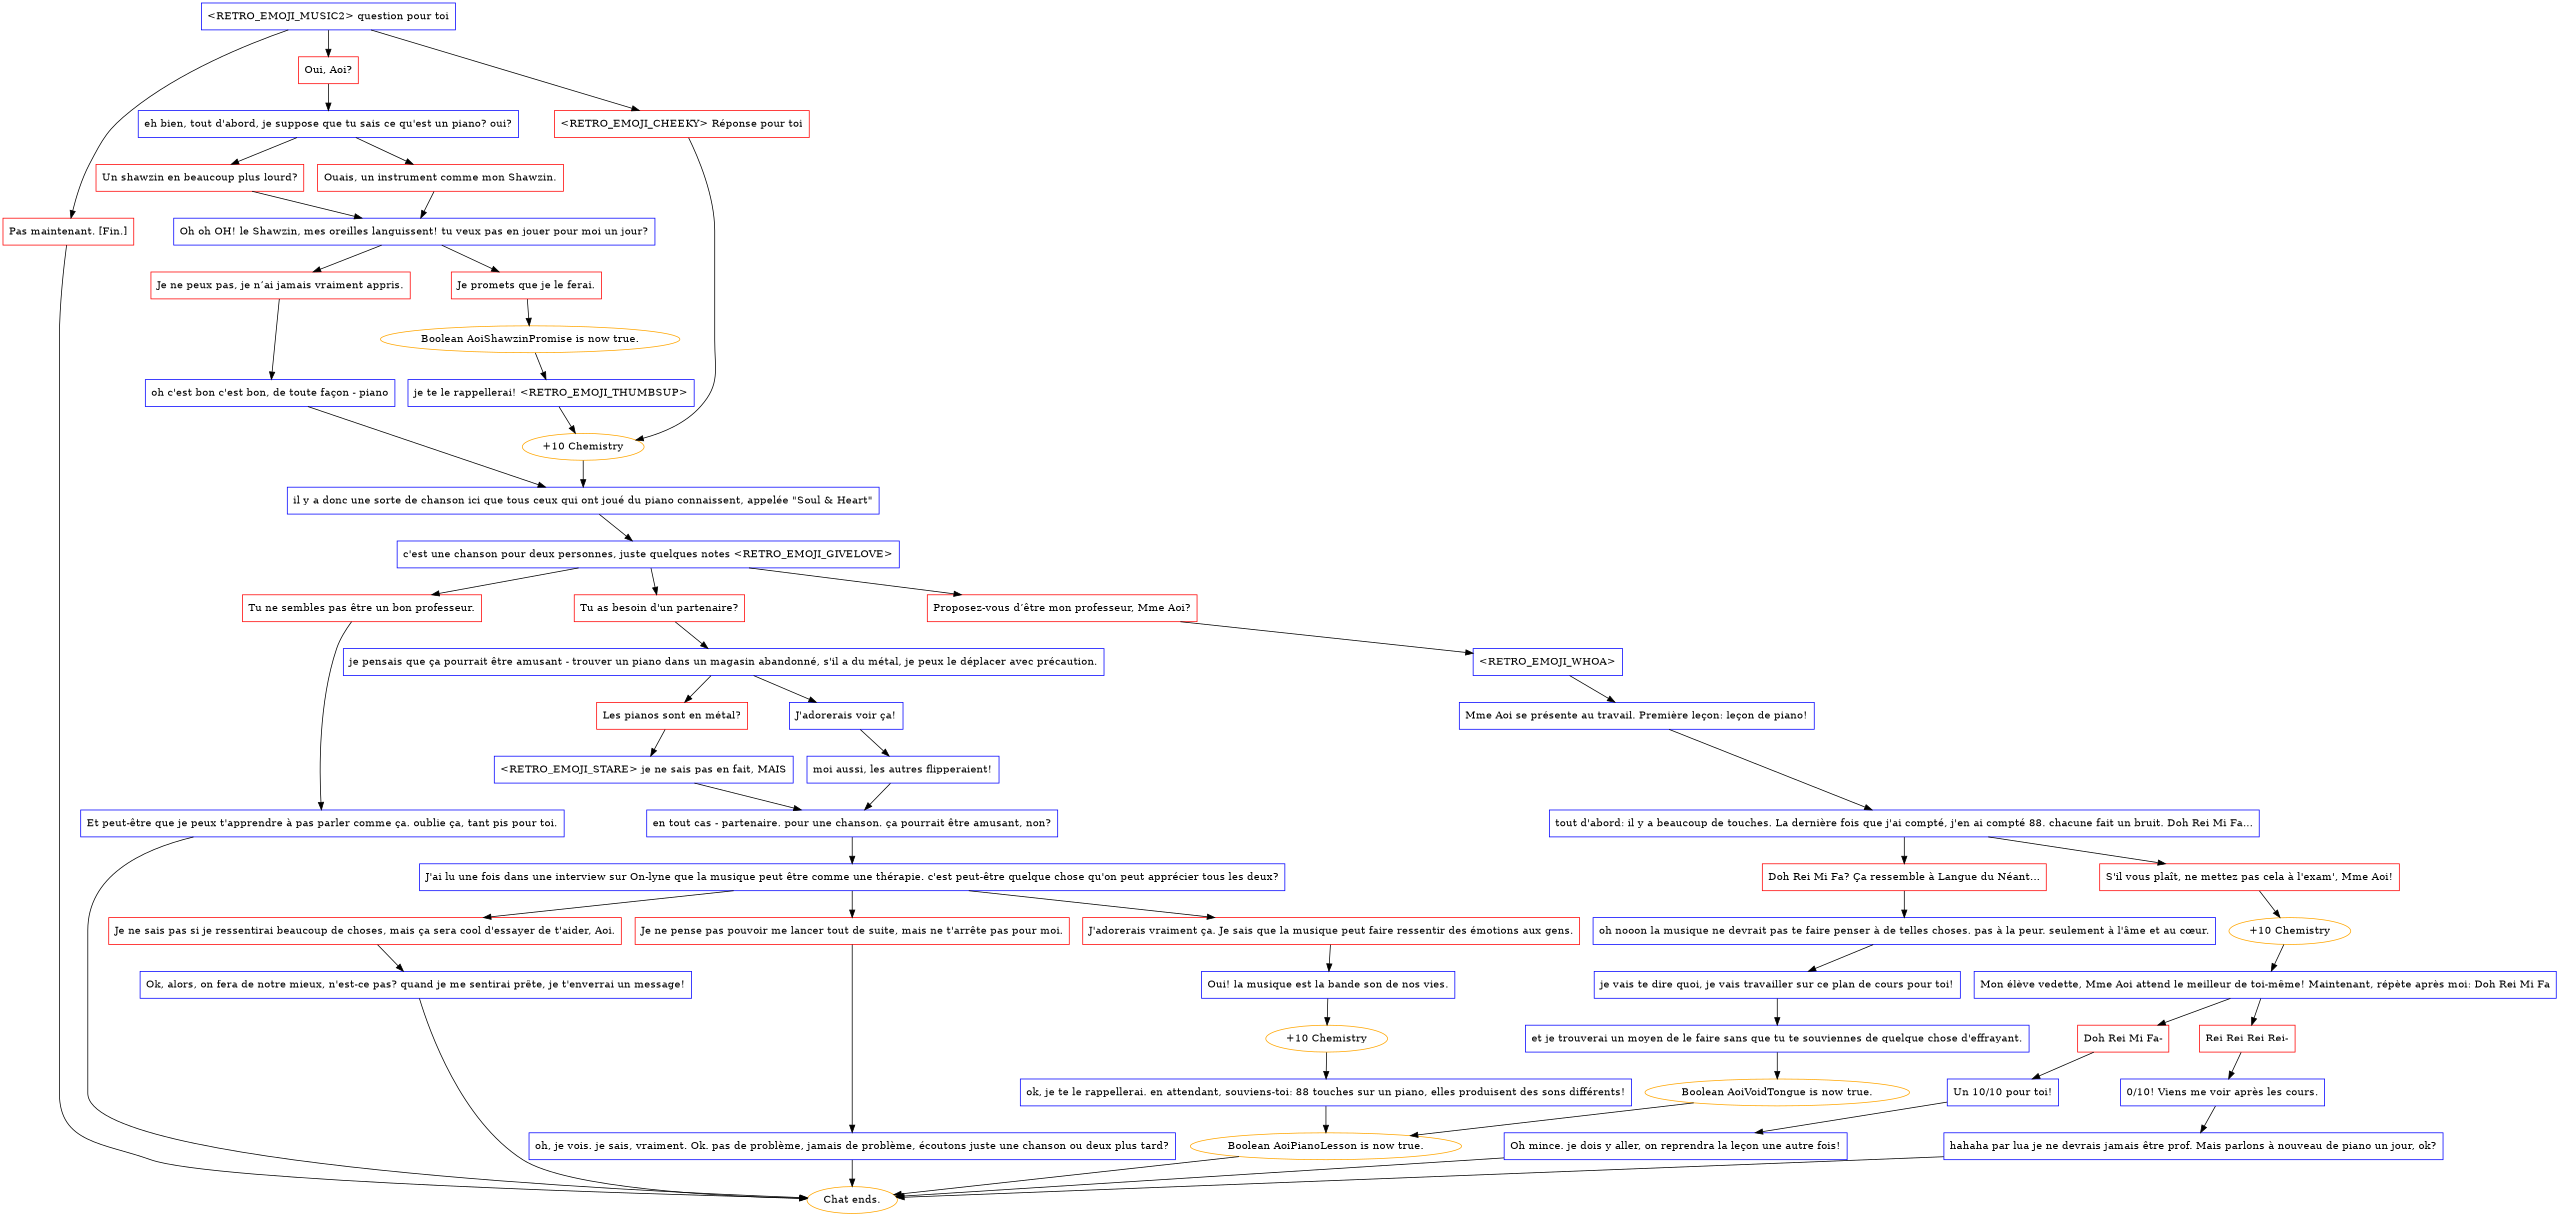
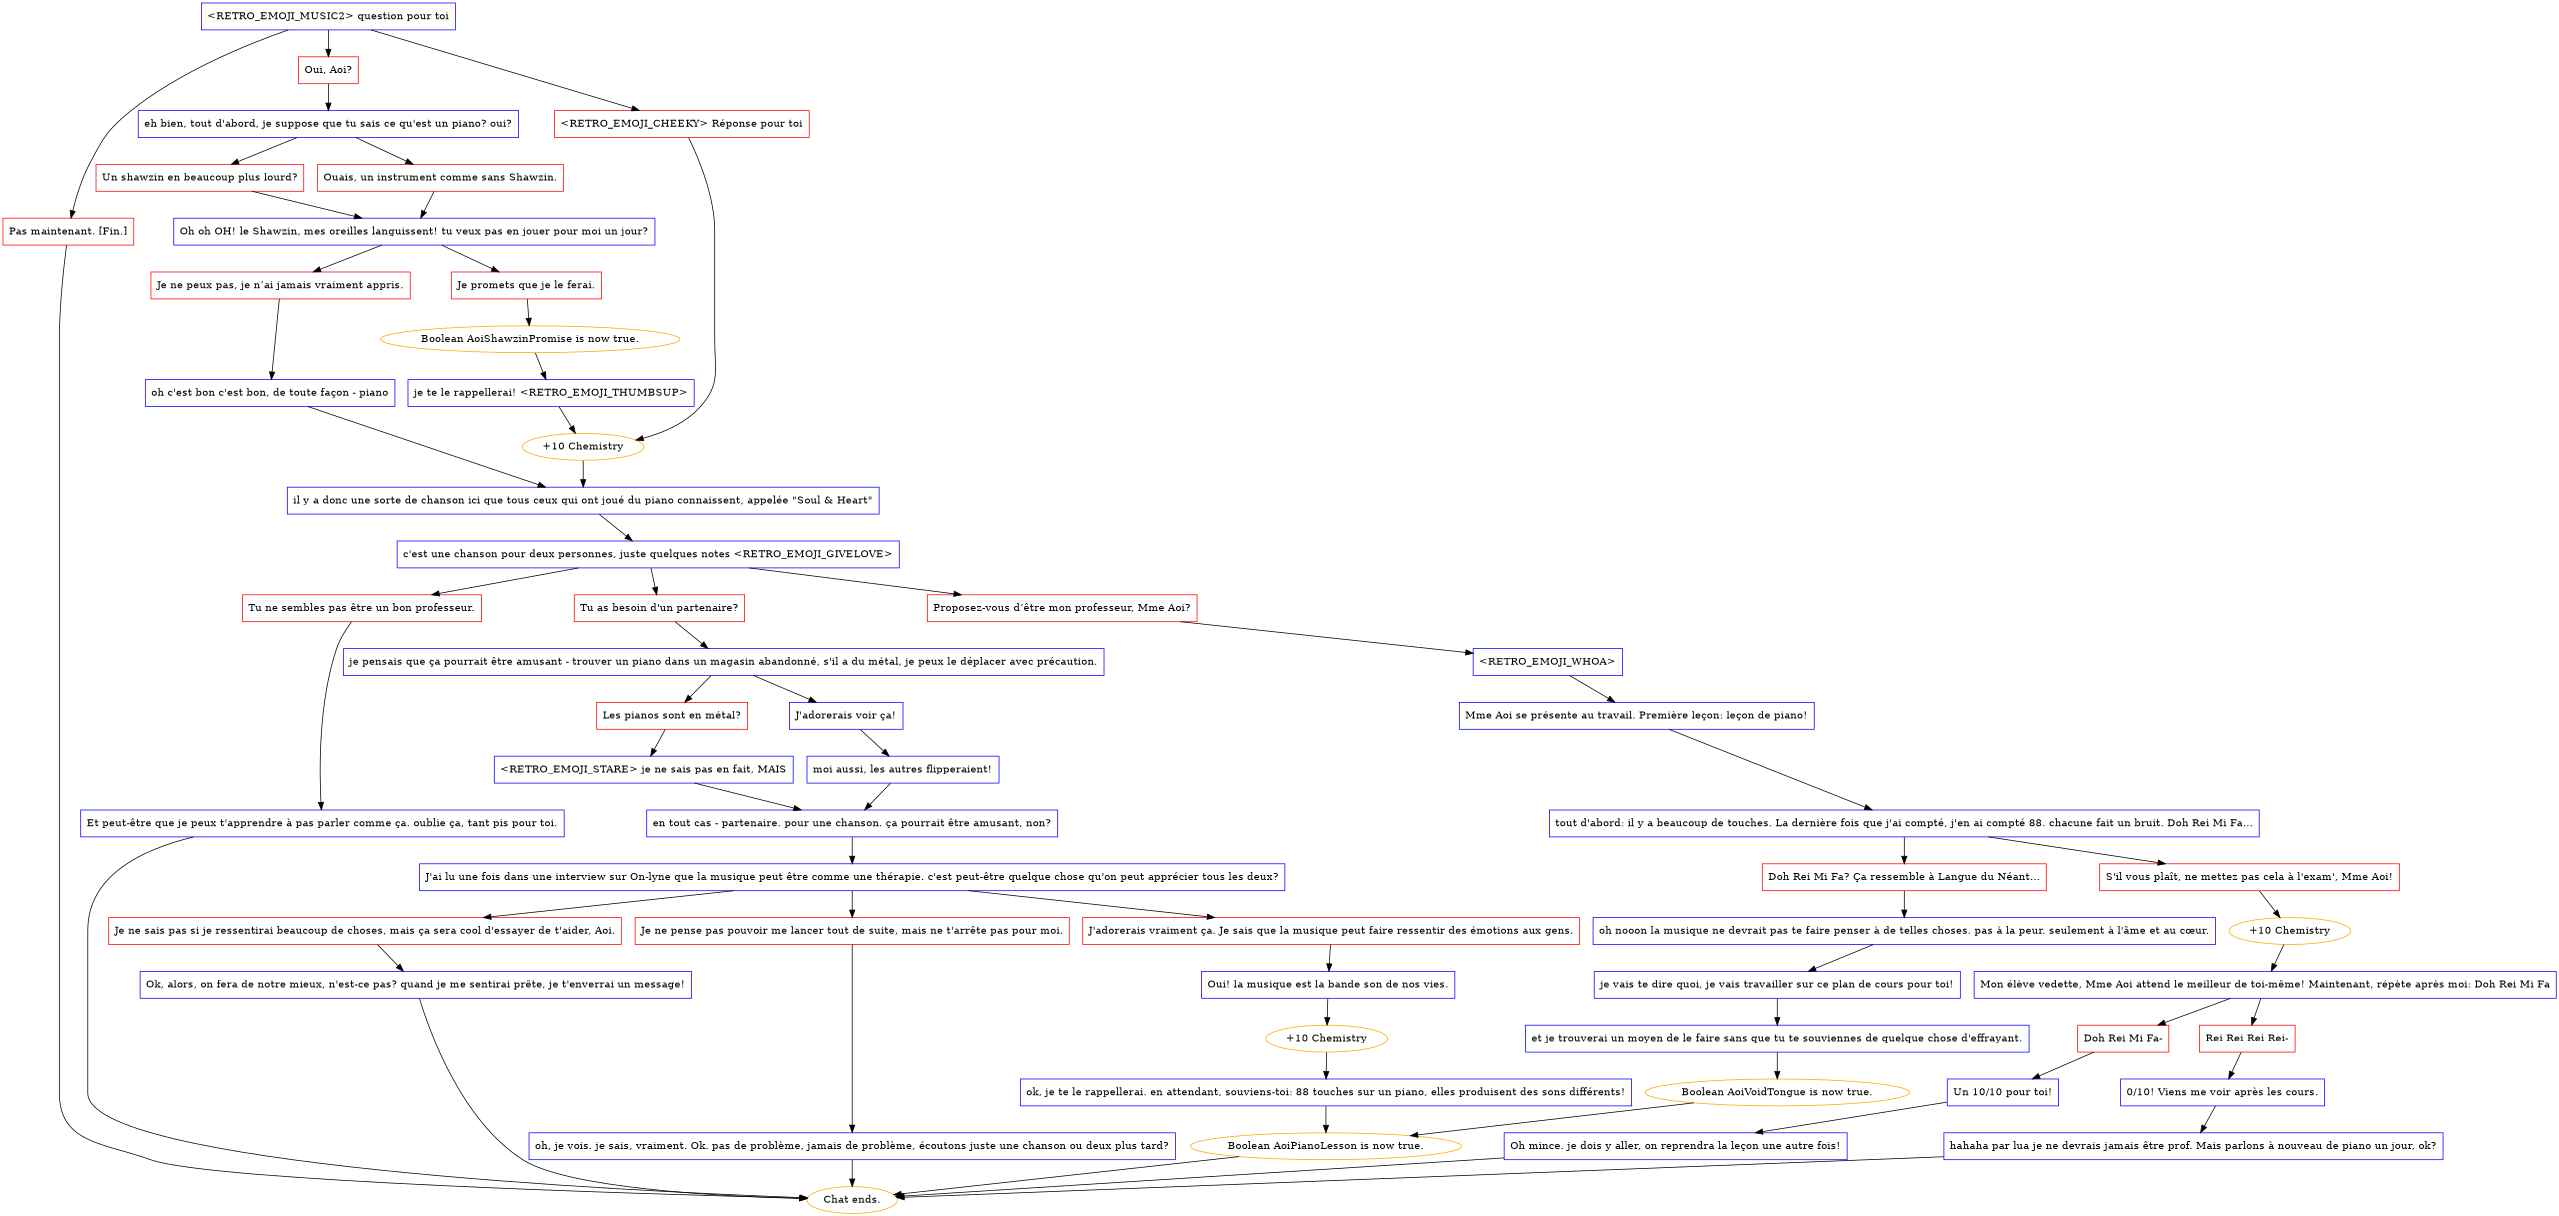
(440, 178) -> (440, 178)
